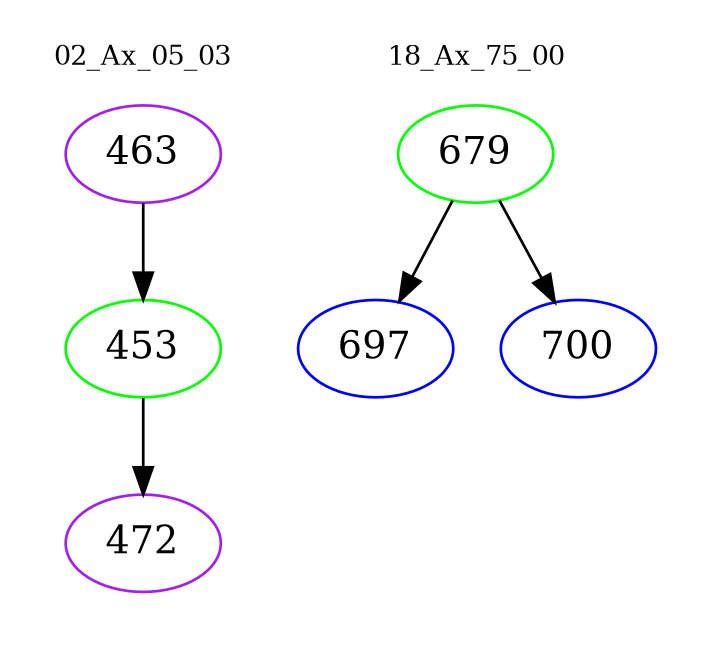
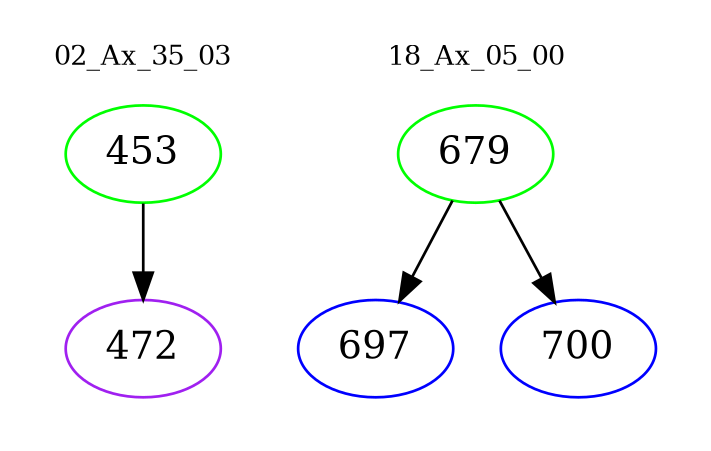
(143, 58) -> (143, 58)
(477, 58) -> (477, 58)
(143, 154) -> none
